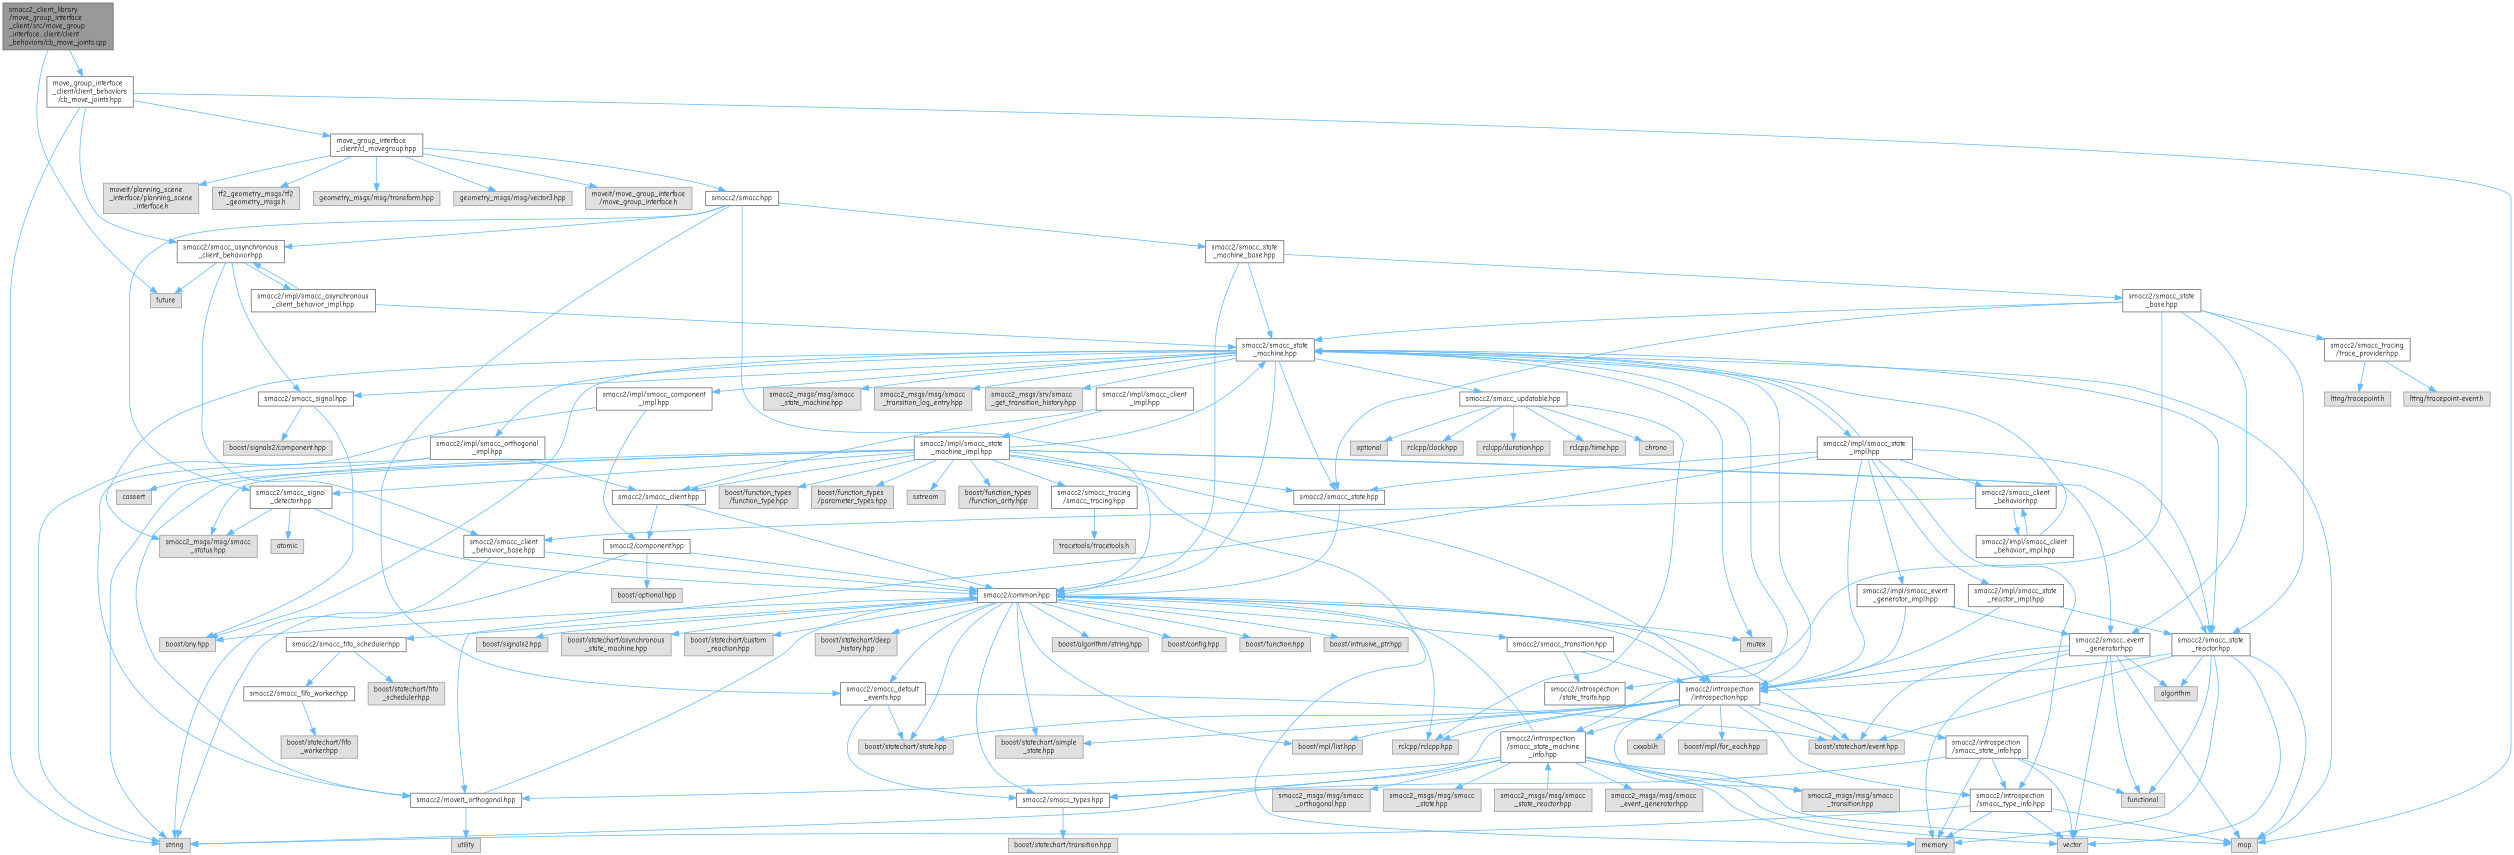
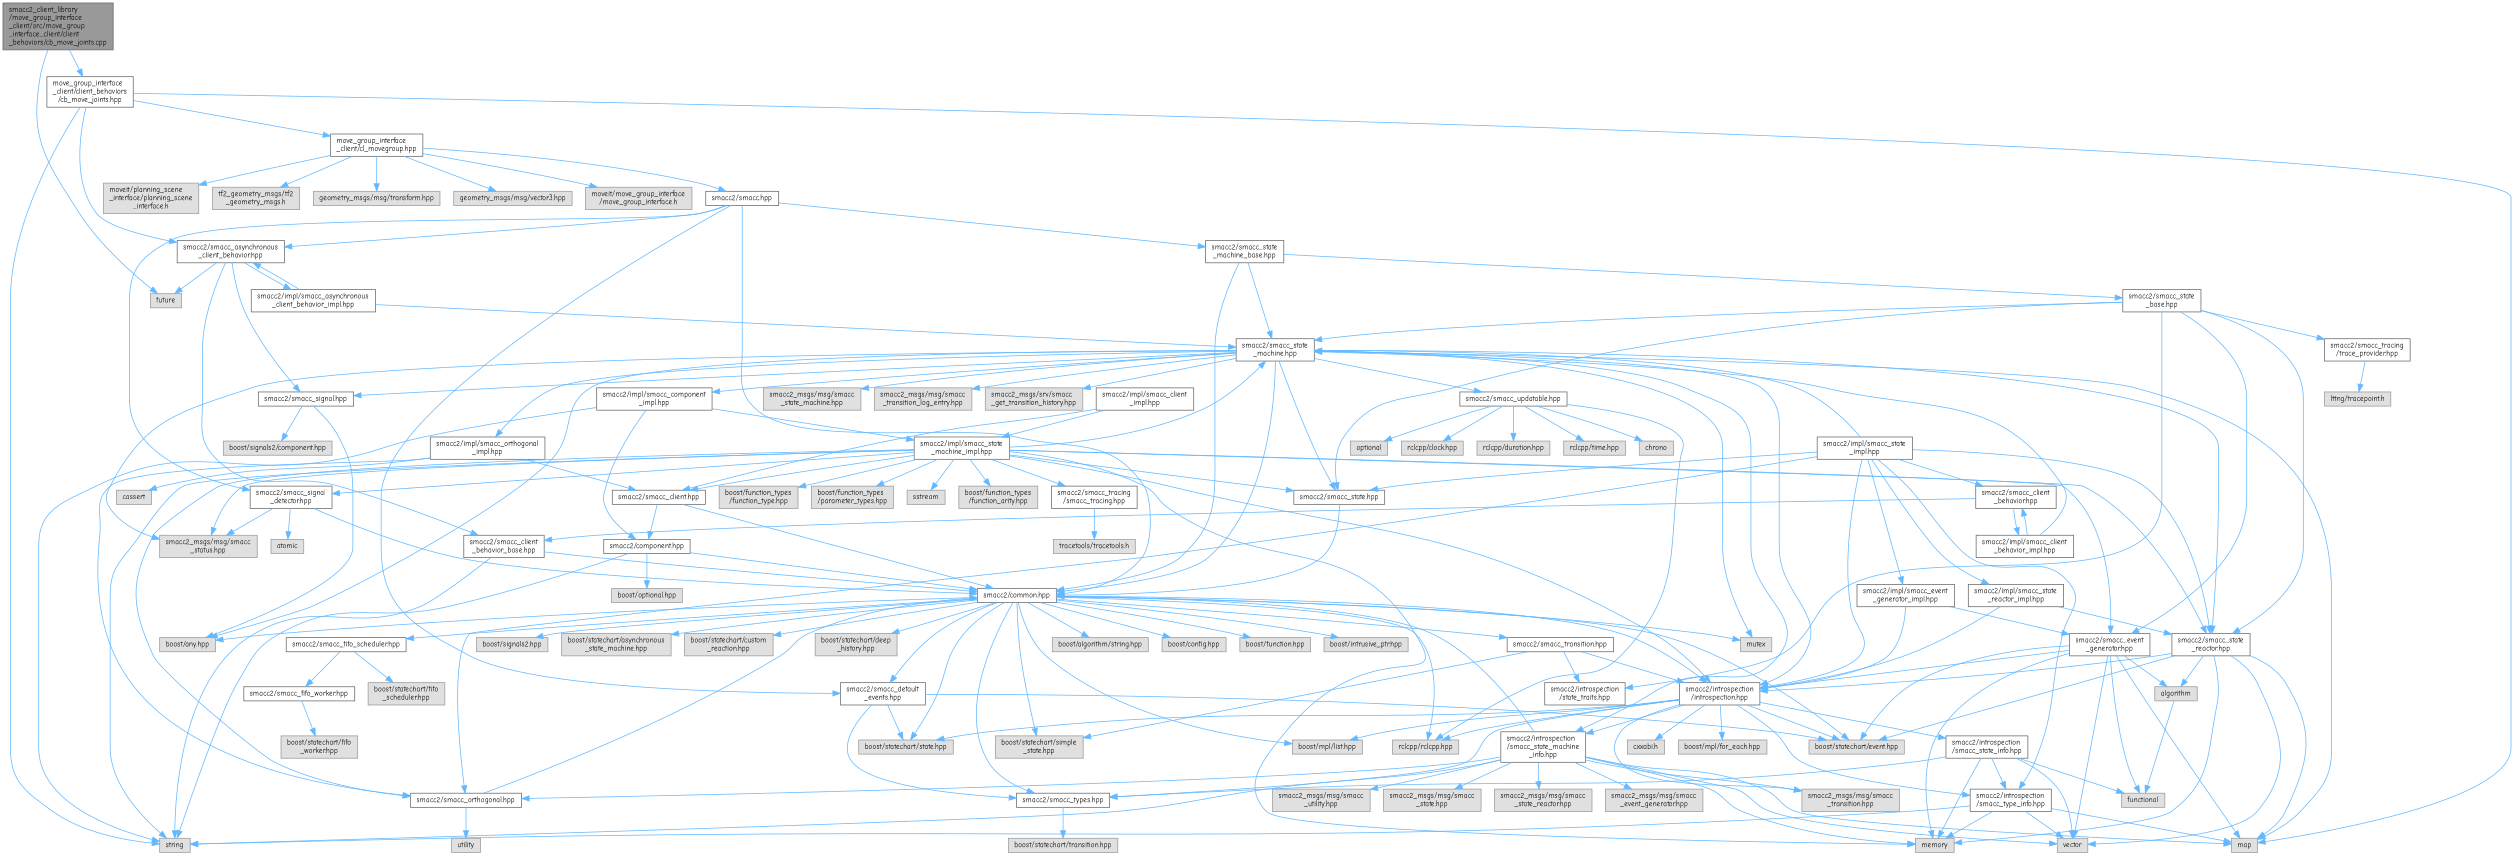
(1588, 359) -> none
(2447, 399) -> none
none -> (809, 424)
(1385, 724) -> (1309, 694)
(2195, 727) -> (2161, 743)
(1548, 779) -> (1538, 772)
(466, 800) -> (466, 800)
(1321, 800) -> (1321, 800)
